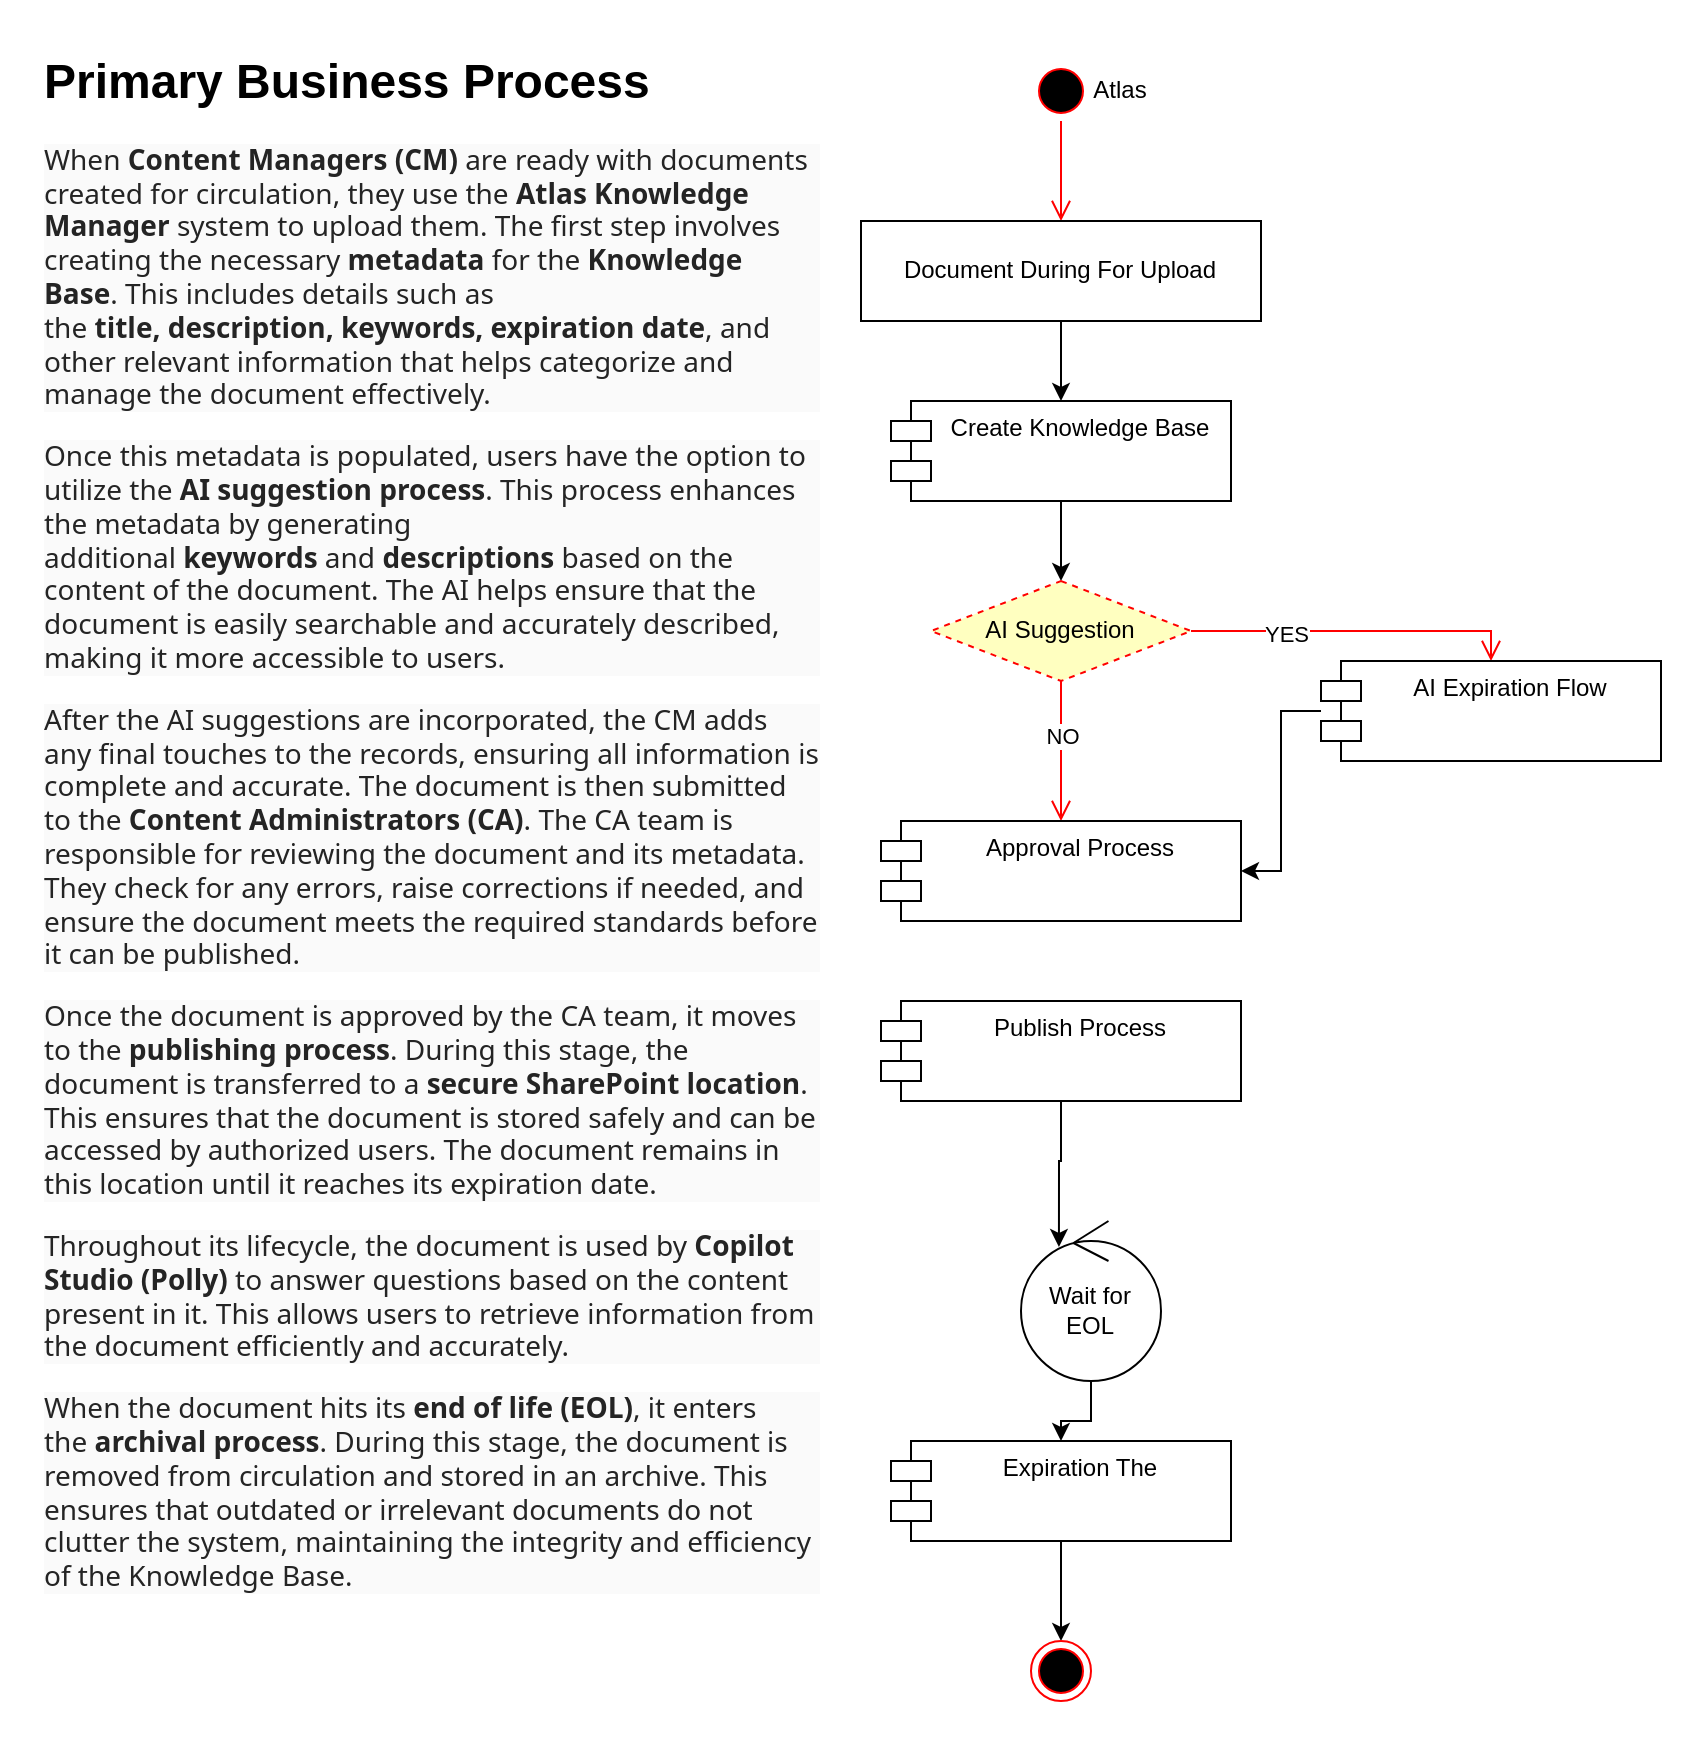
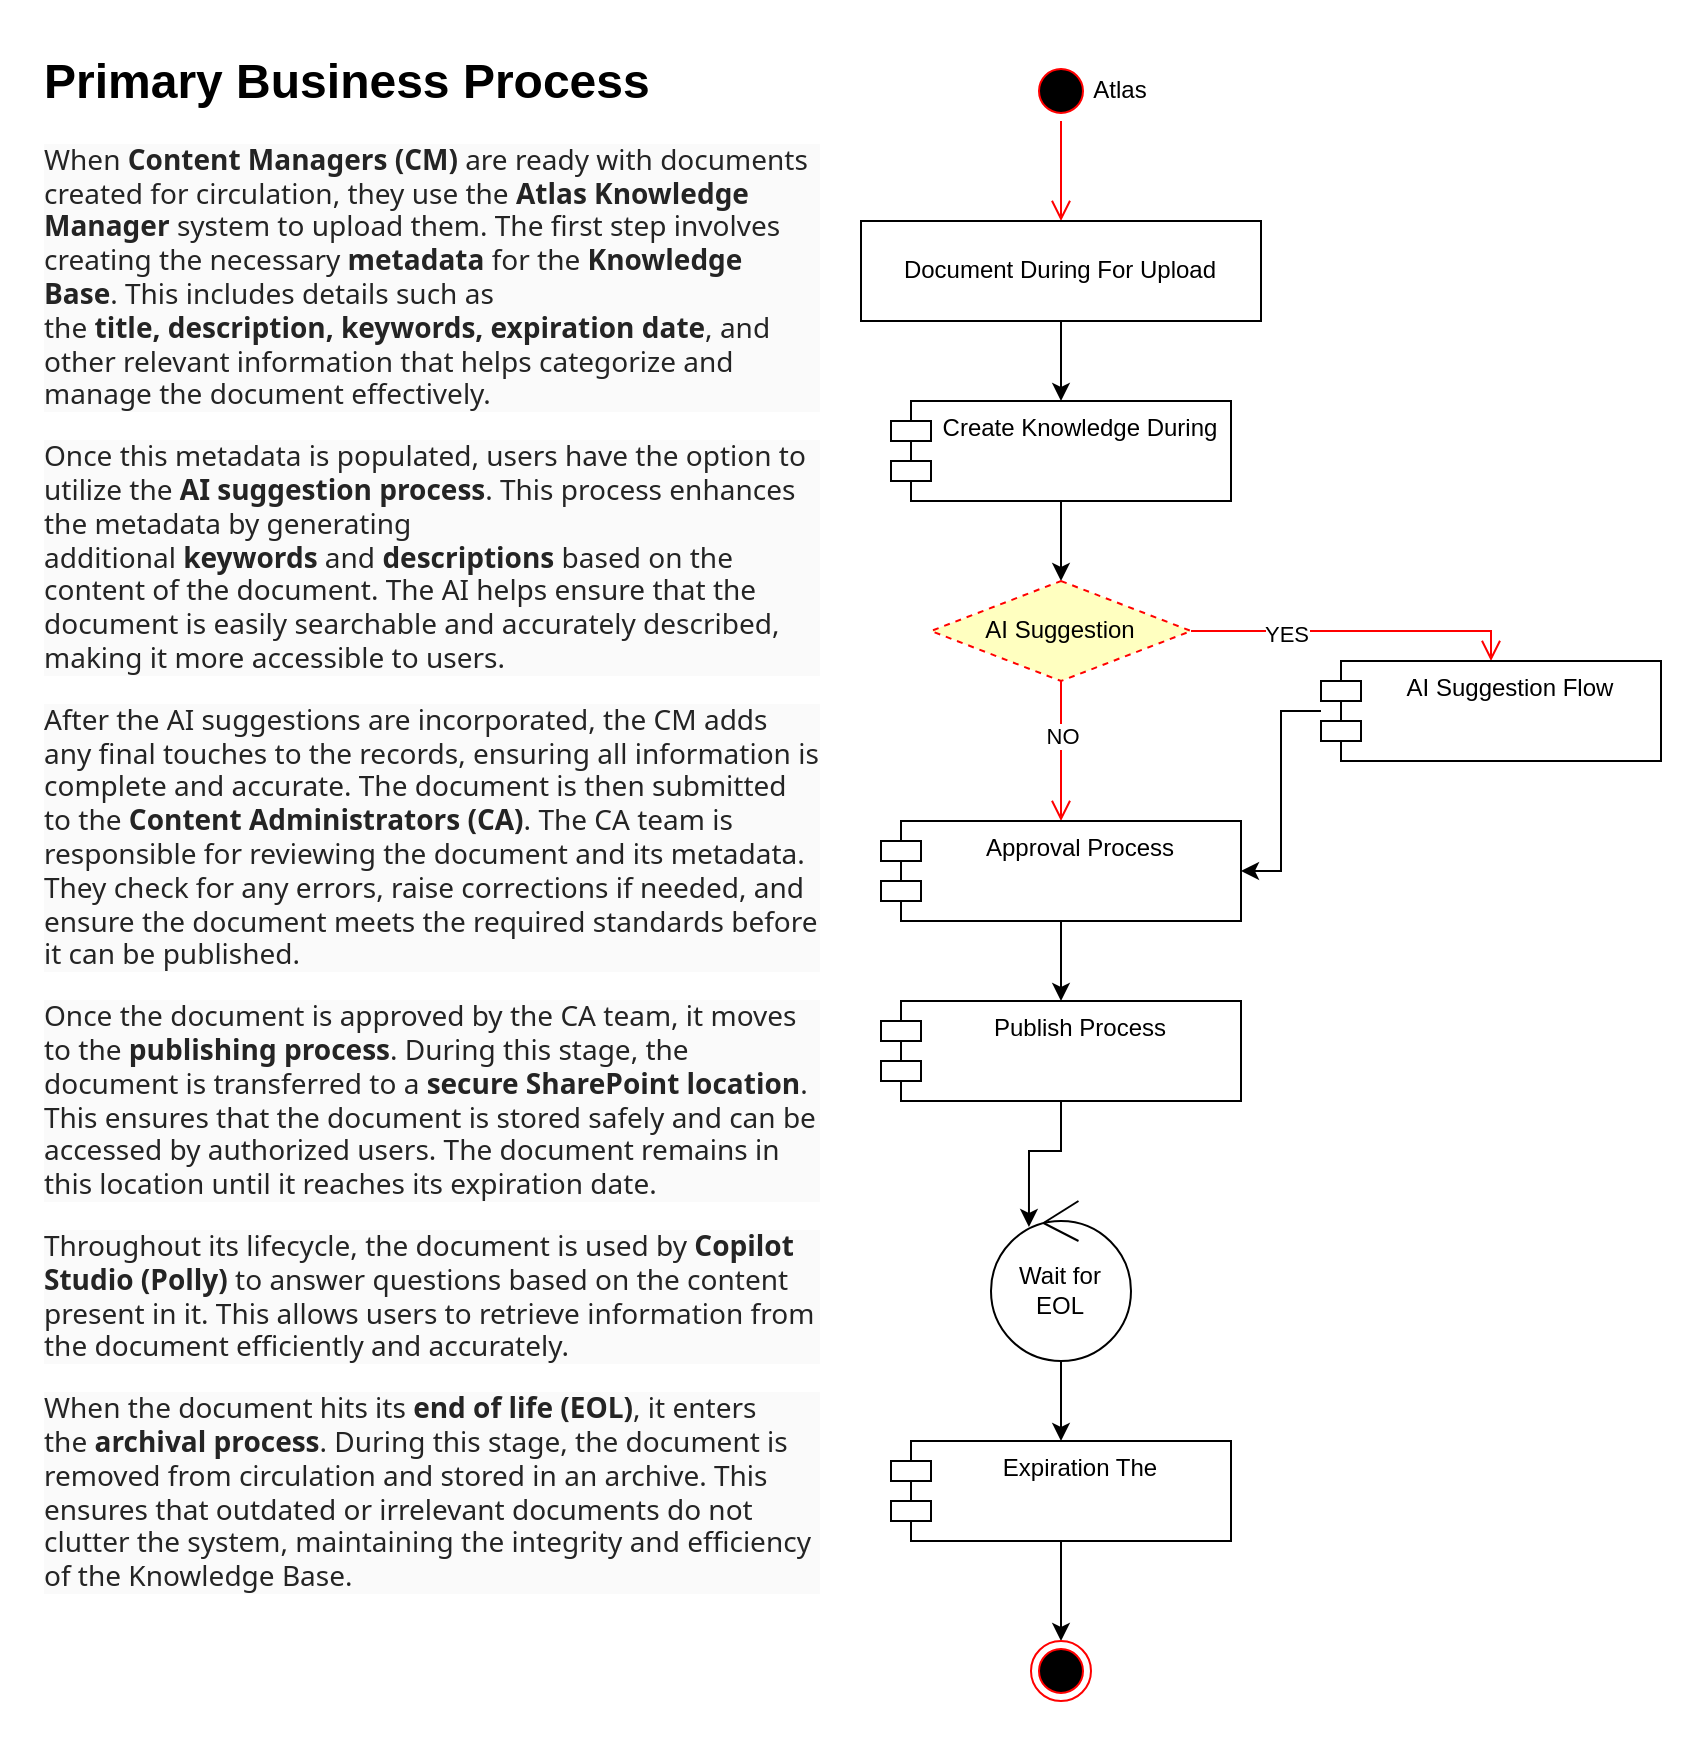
(1081, 429) -> (1081, 429)
(1511, 689) -> (1511, 689)
none -> (1061, 954)
(1091, 1301) -> (1061, 1281)
